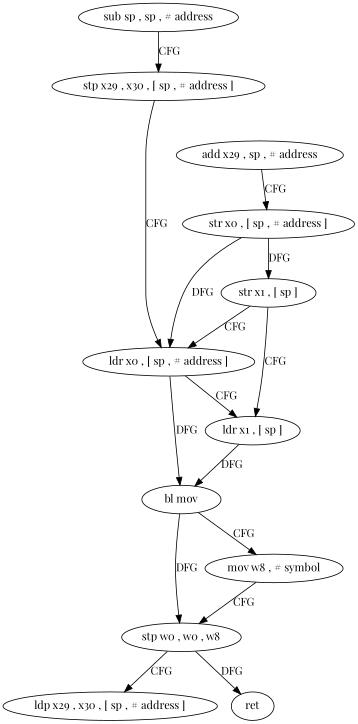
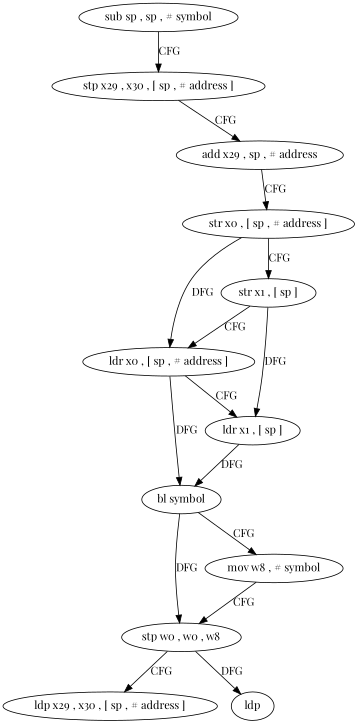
(158, 17) -> (158, 17)
(146, 221) -> (206, 118)
(280, 258) -> (280, 258)
(276, 362) -> (276, 362)
(181, 500) -> (181, 500)
(253, 706) -> (253, 706)
